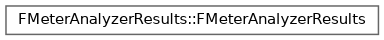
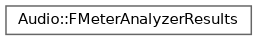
(192, 20) -> (129, 20)
